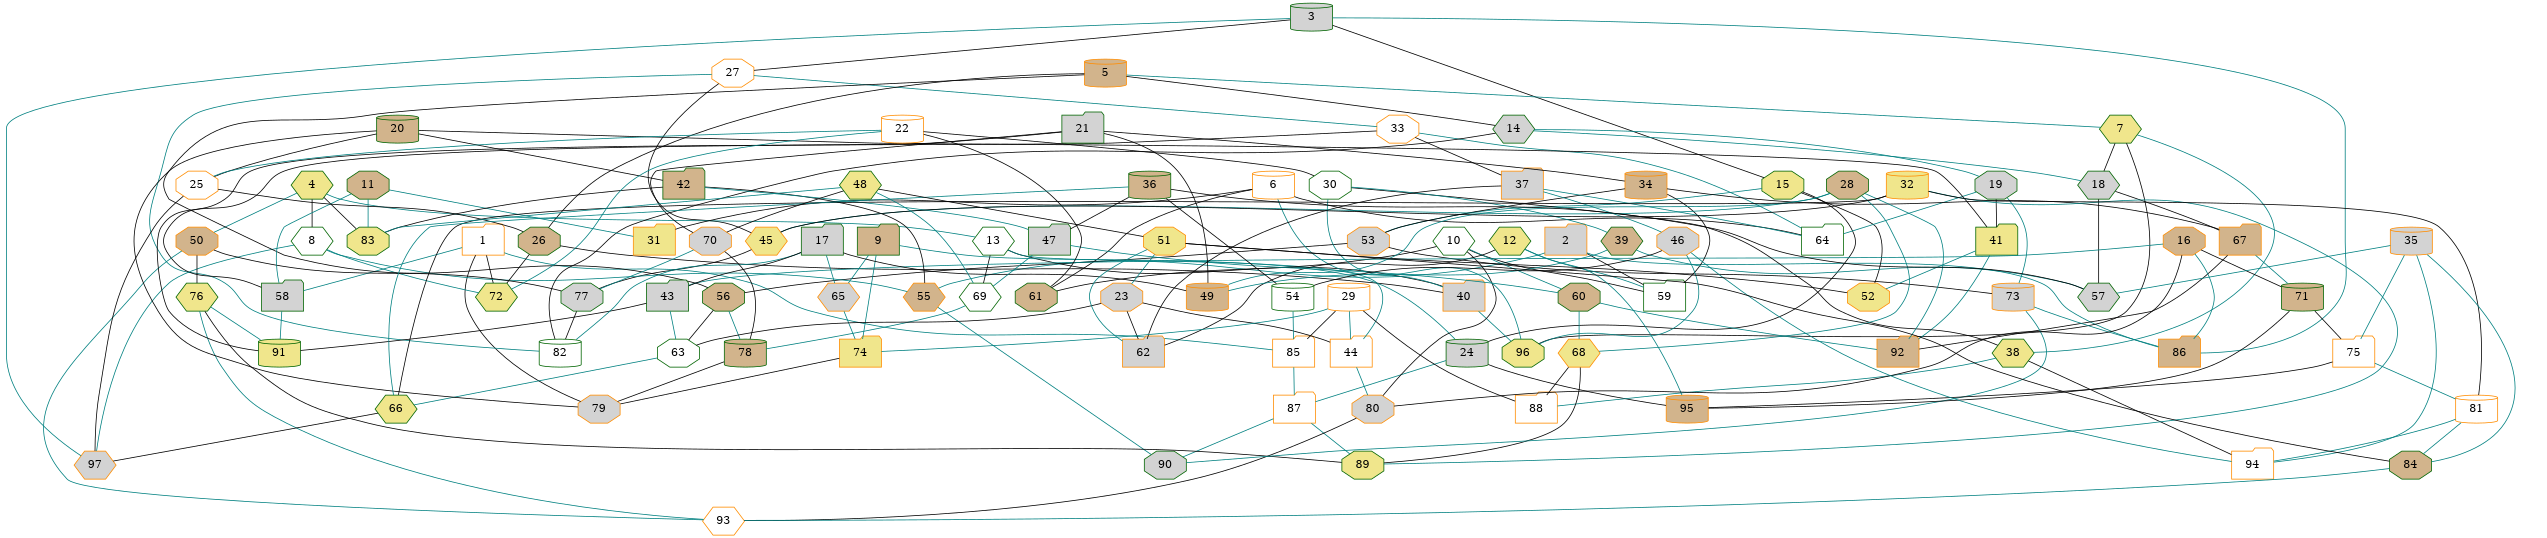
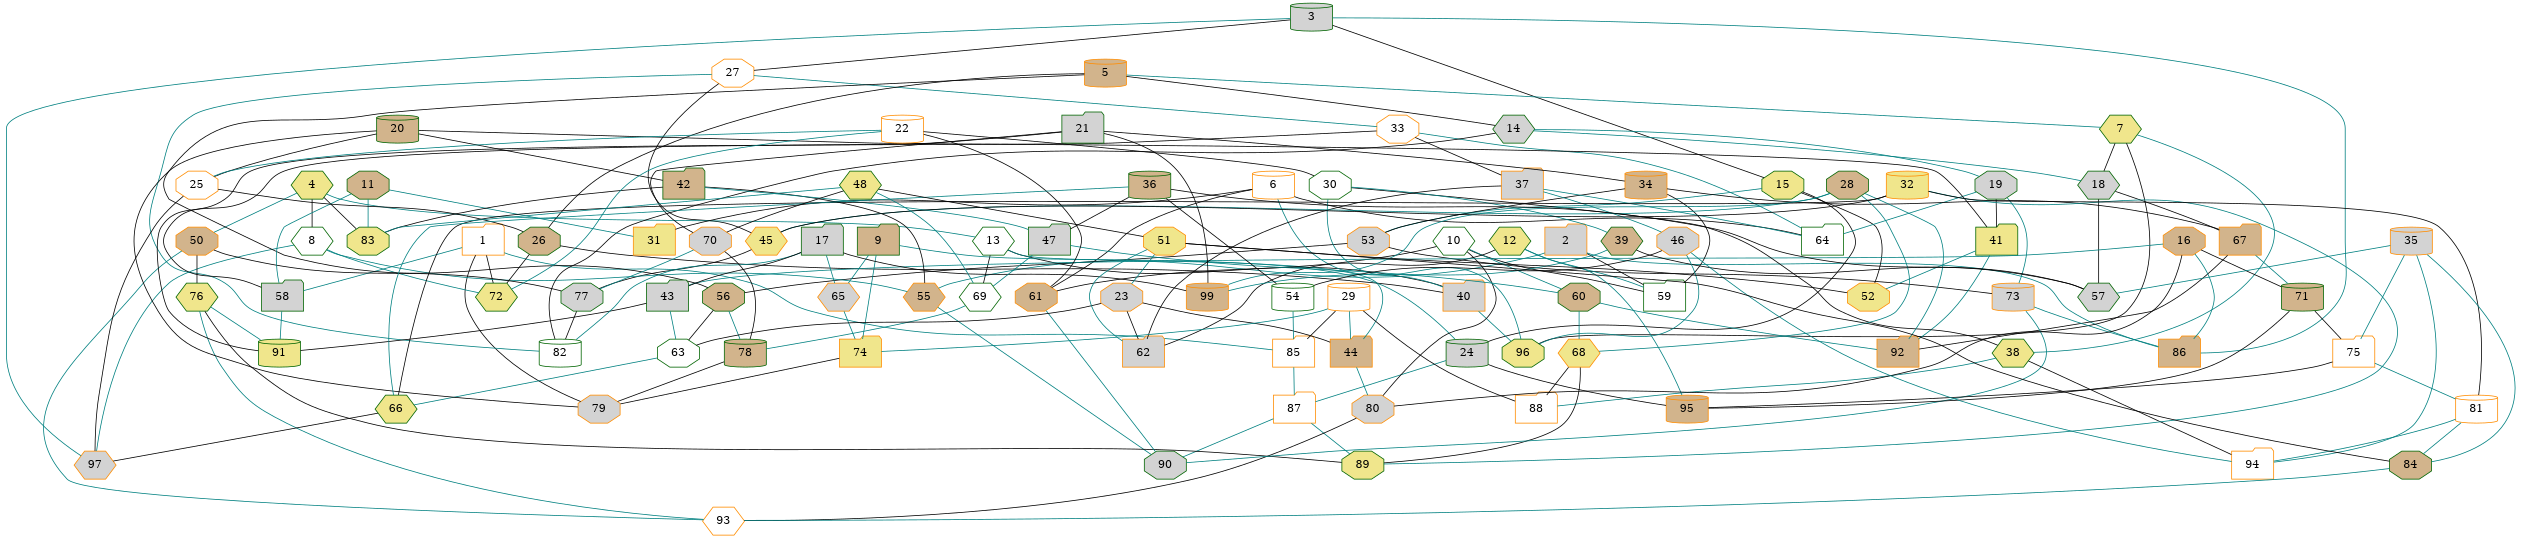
(1860, 271) -> (1860, 271)
(1036, 297) -> (1036, 297)
(1207, 297) -> (1207, 297)
(1351, 353) -> (1351, 353)
none -> (1101, 381)
